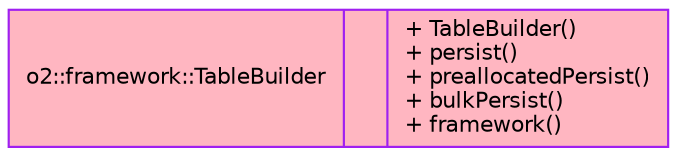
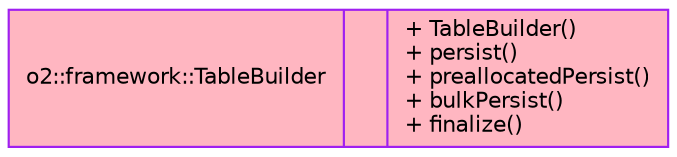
(484, 125) -> (465, 125)
